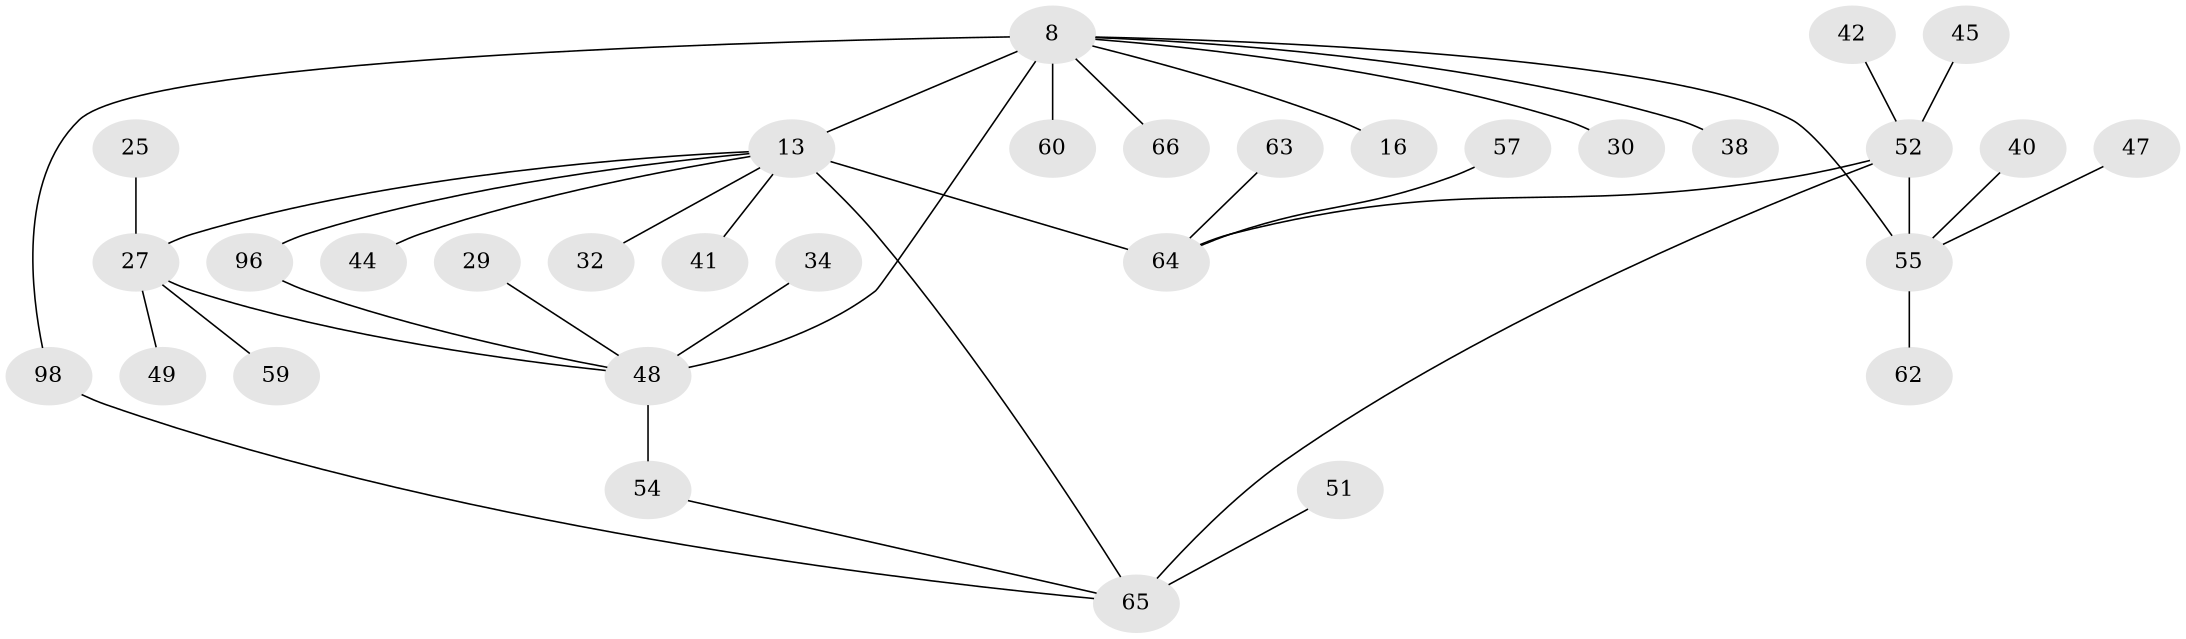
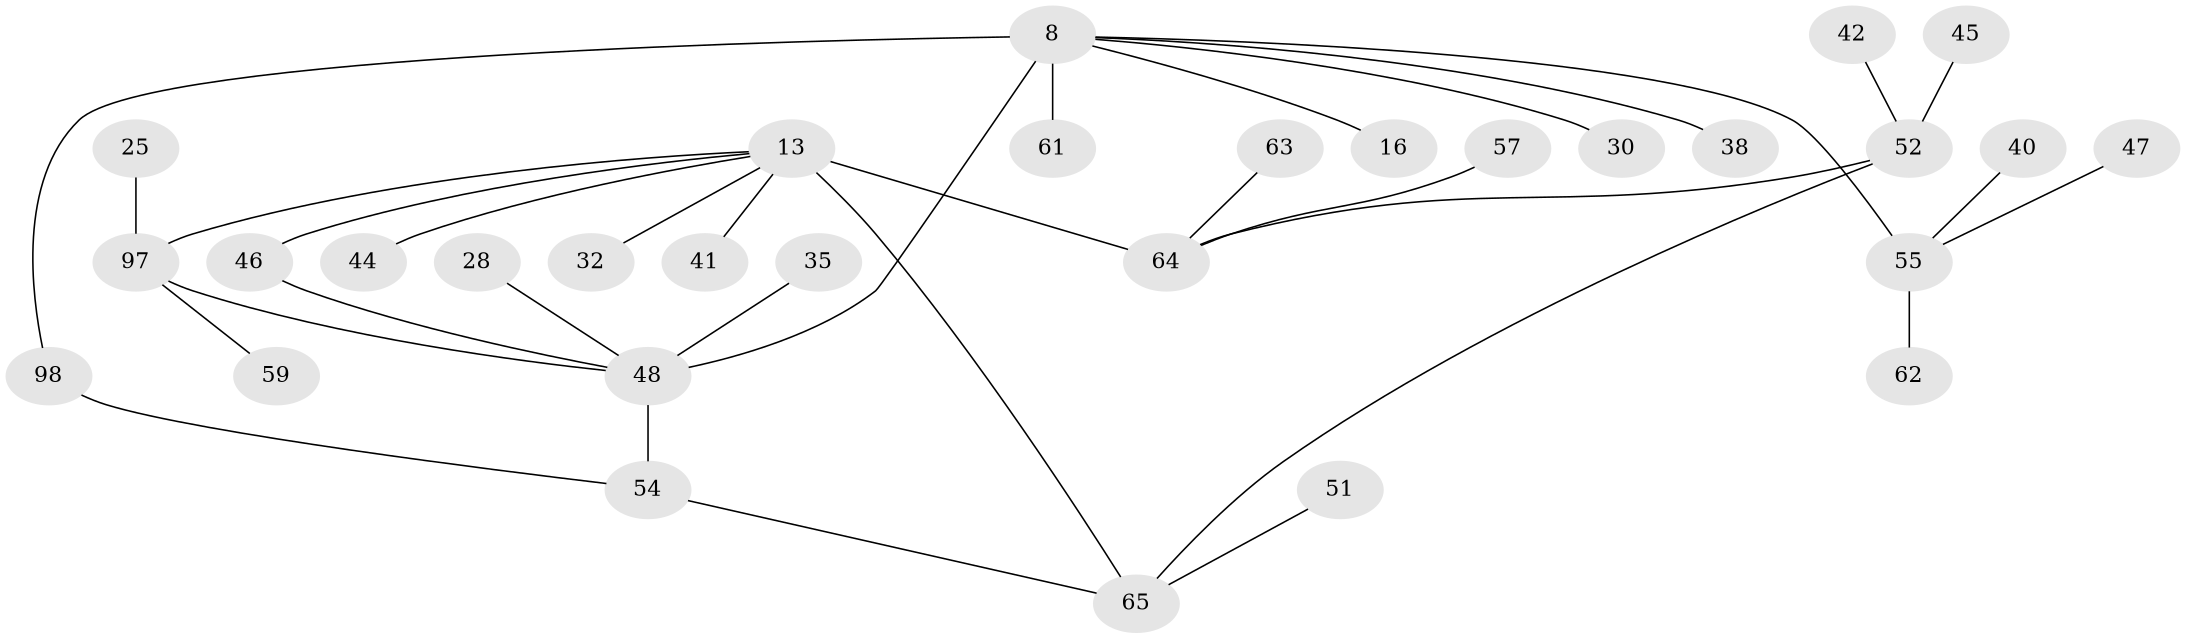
(922, 92) -> none
(1053, 149) -> (1053, 149)
(1166, 149) -> none
(1909, 206) -> none
(136, 262) -> (136, 262)
(250, 262) -> (250, 262)
(477, 262) -> (477, 262)
(819, 262) -> (819, 262)
(163, 376) -> none
(582, 526) -> (342, 449)
